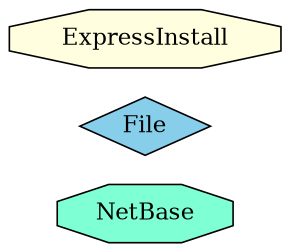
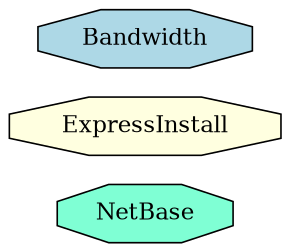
none -> (145, 39)
(145, 126) -> none
